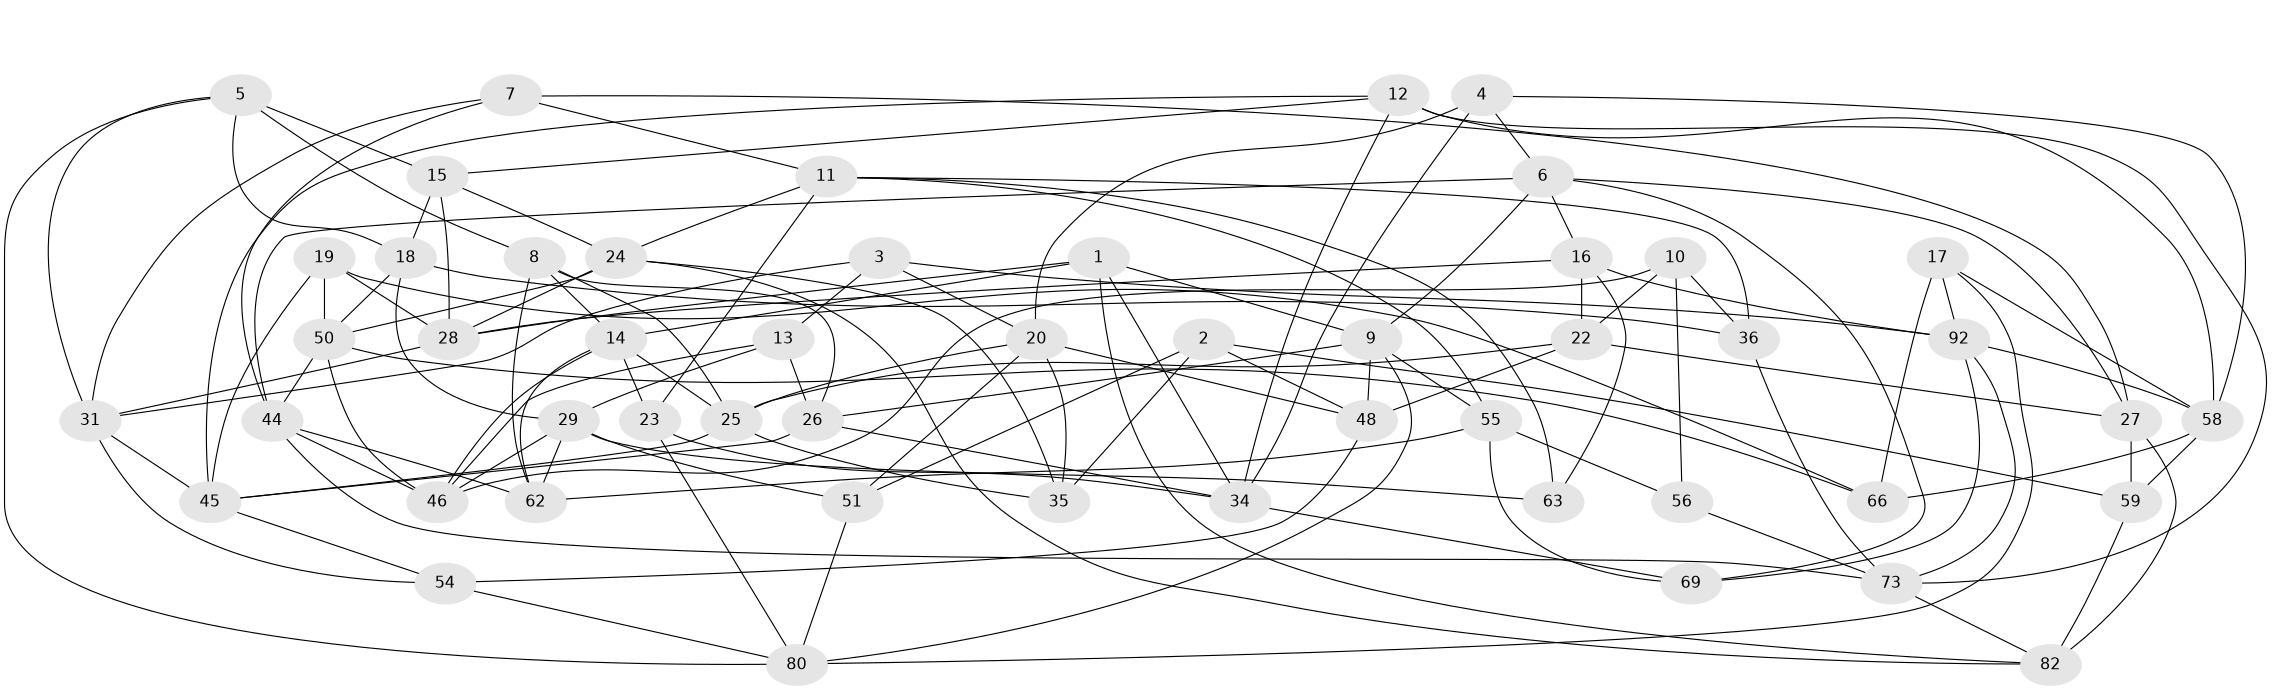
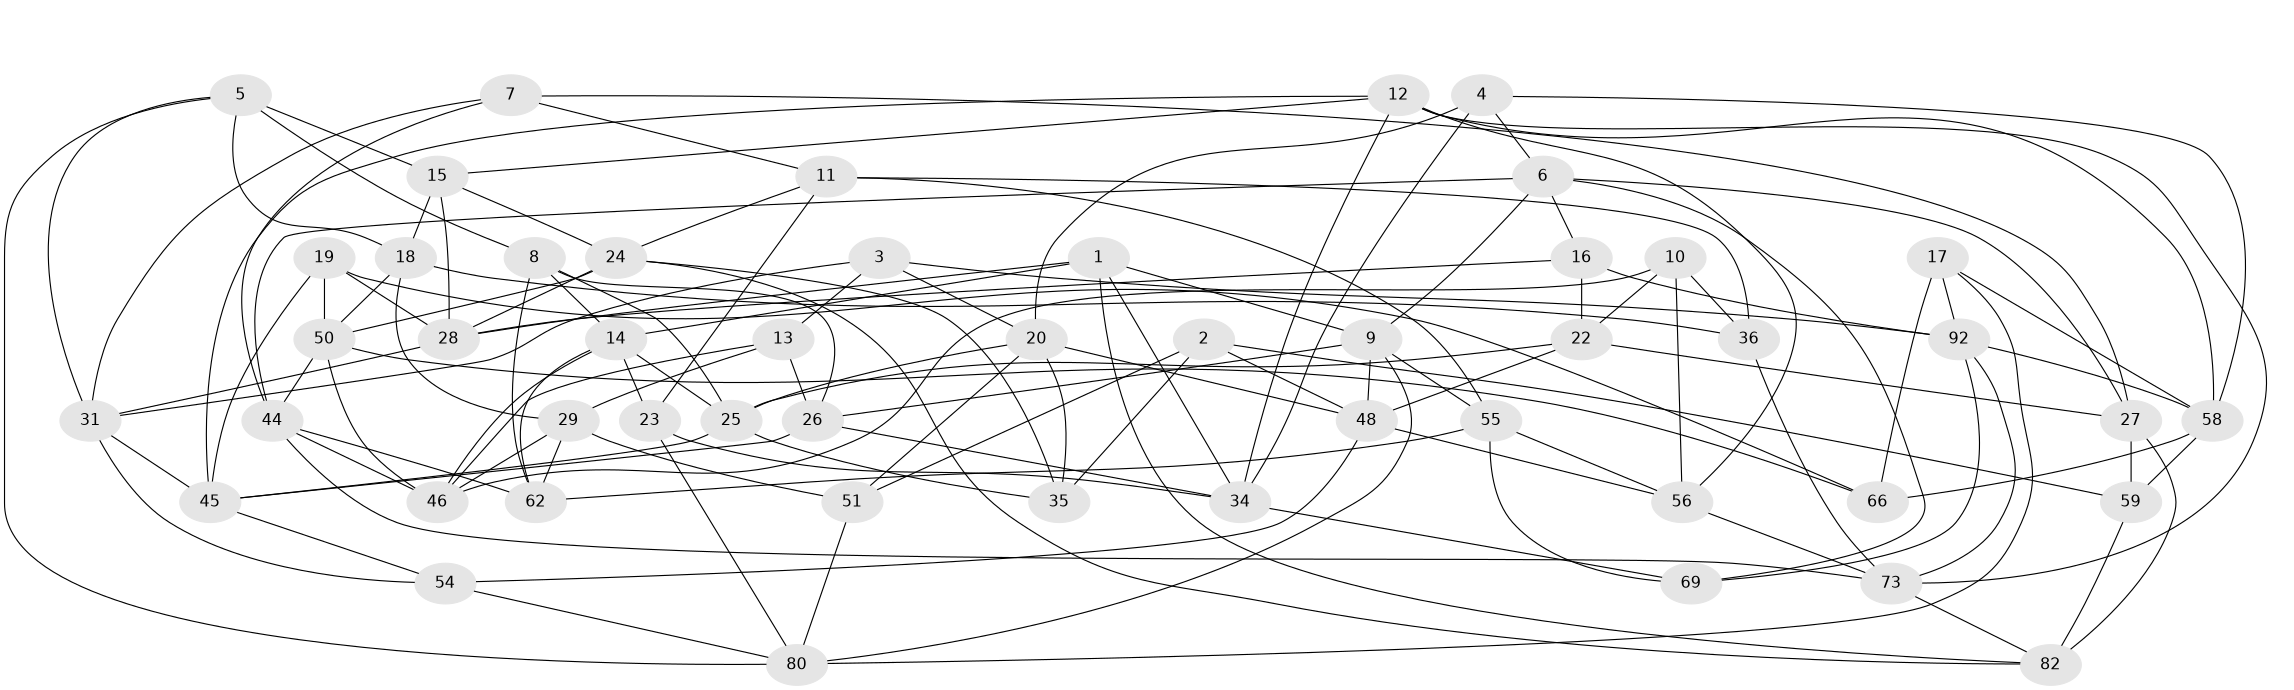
none -> (1711, 209)
none -> (1524, 461)
(1553, 502) -> none
